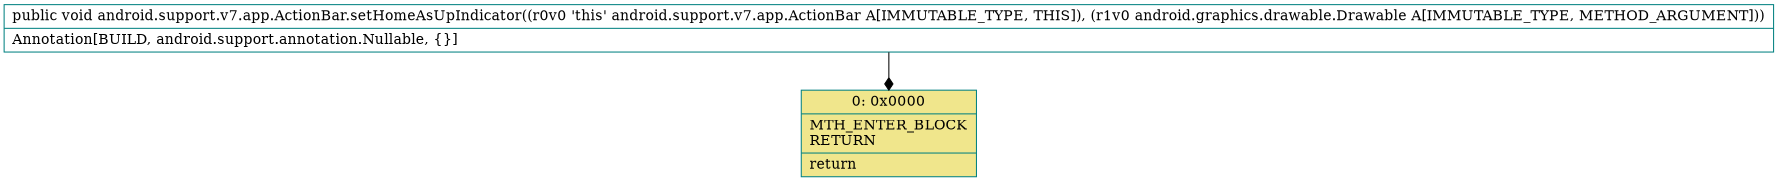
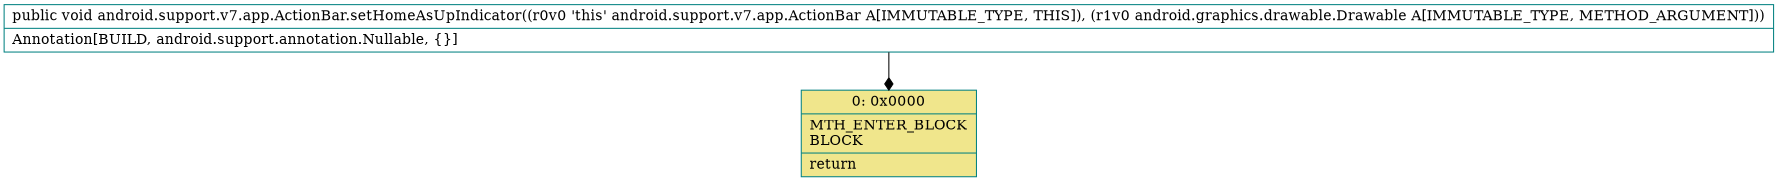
(843, 141) -> (836, 141)
